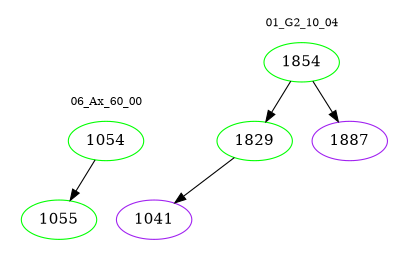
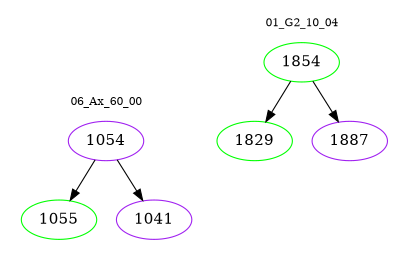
(106, 141) -> (106, 141)
(209, 177) -> (127, 175)
